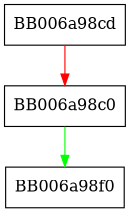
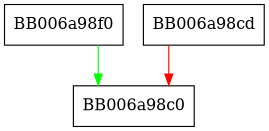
(65, 141) -> (98, 60)
